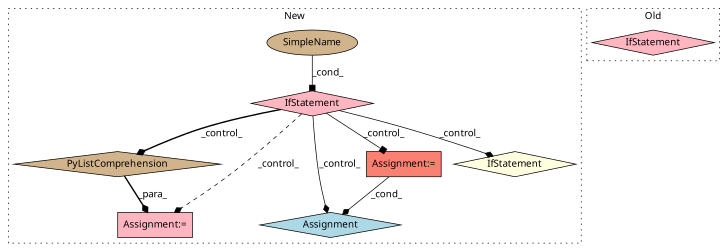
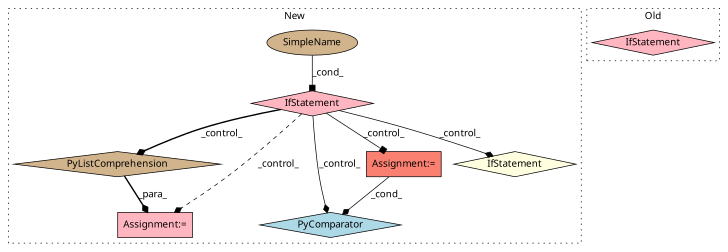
(330, 225) -> (330, 225)
